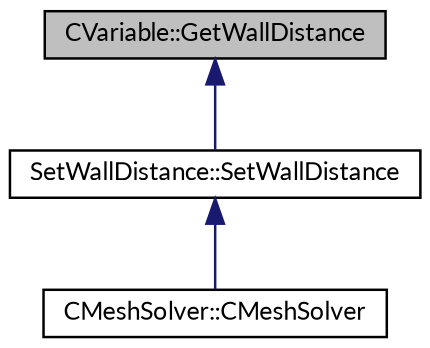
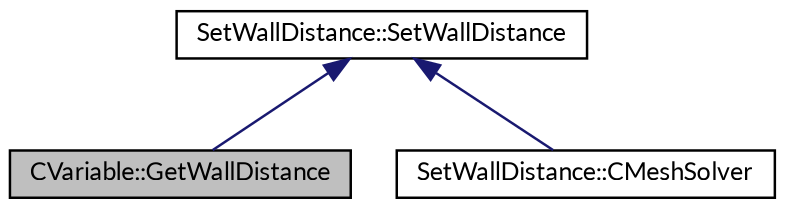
(215, 117) -> (270, 112)
(215, 313) -> (586, 174)
